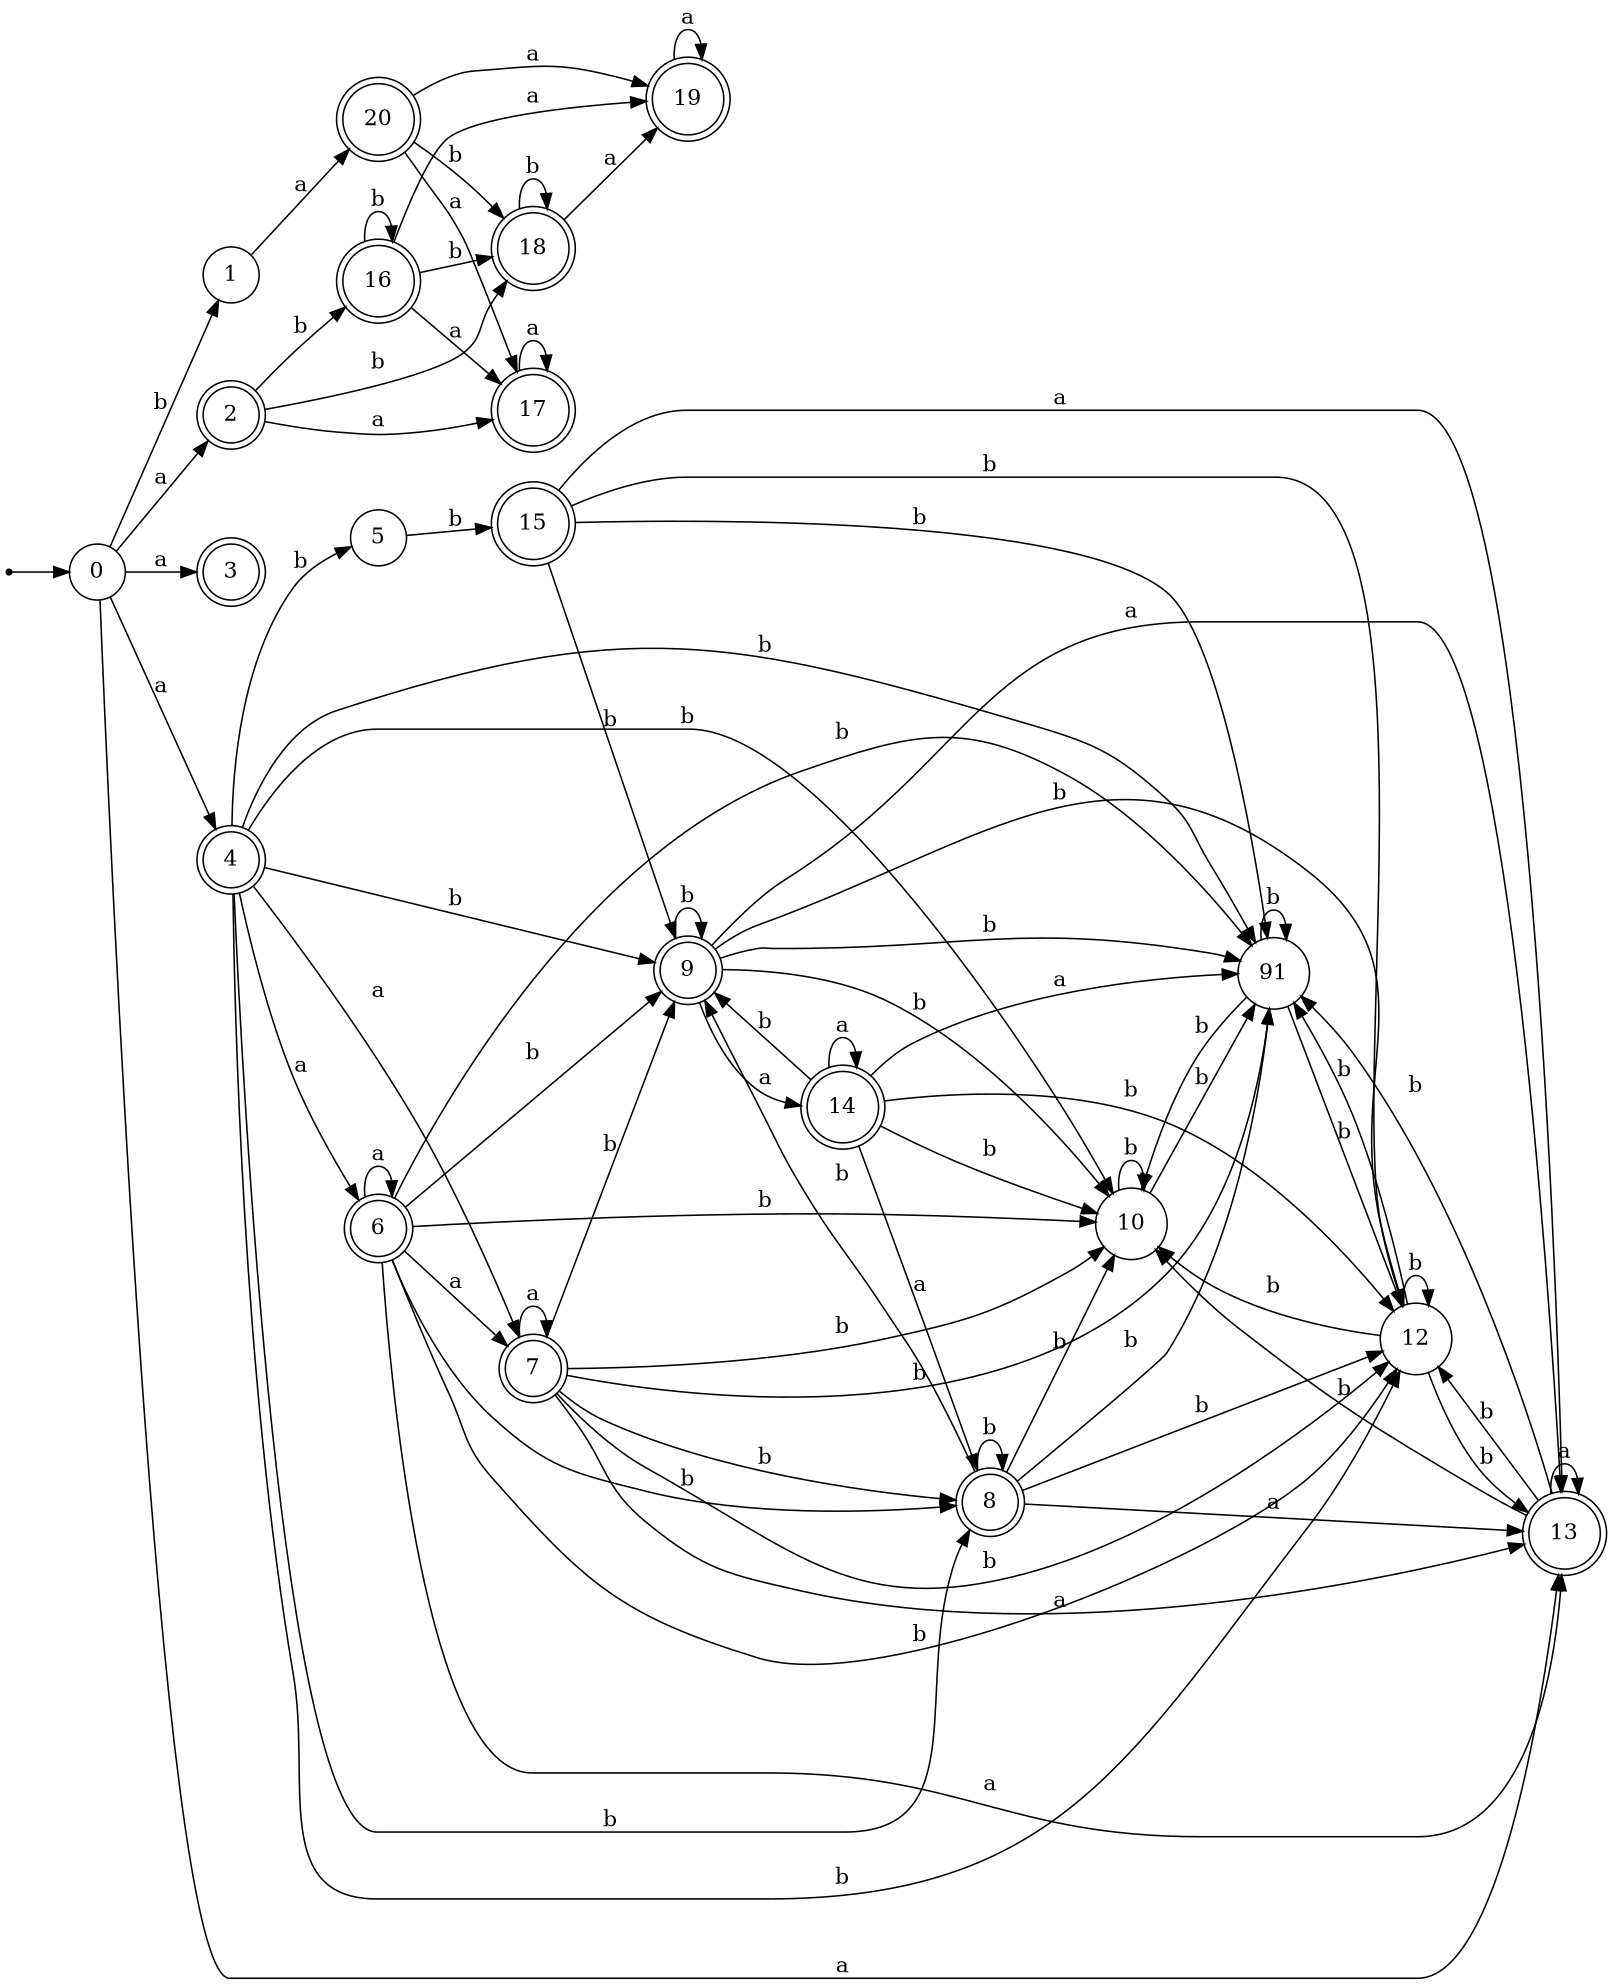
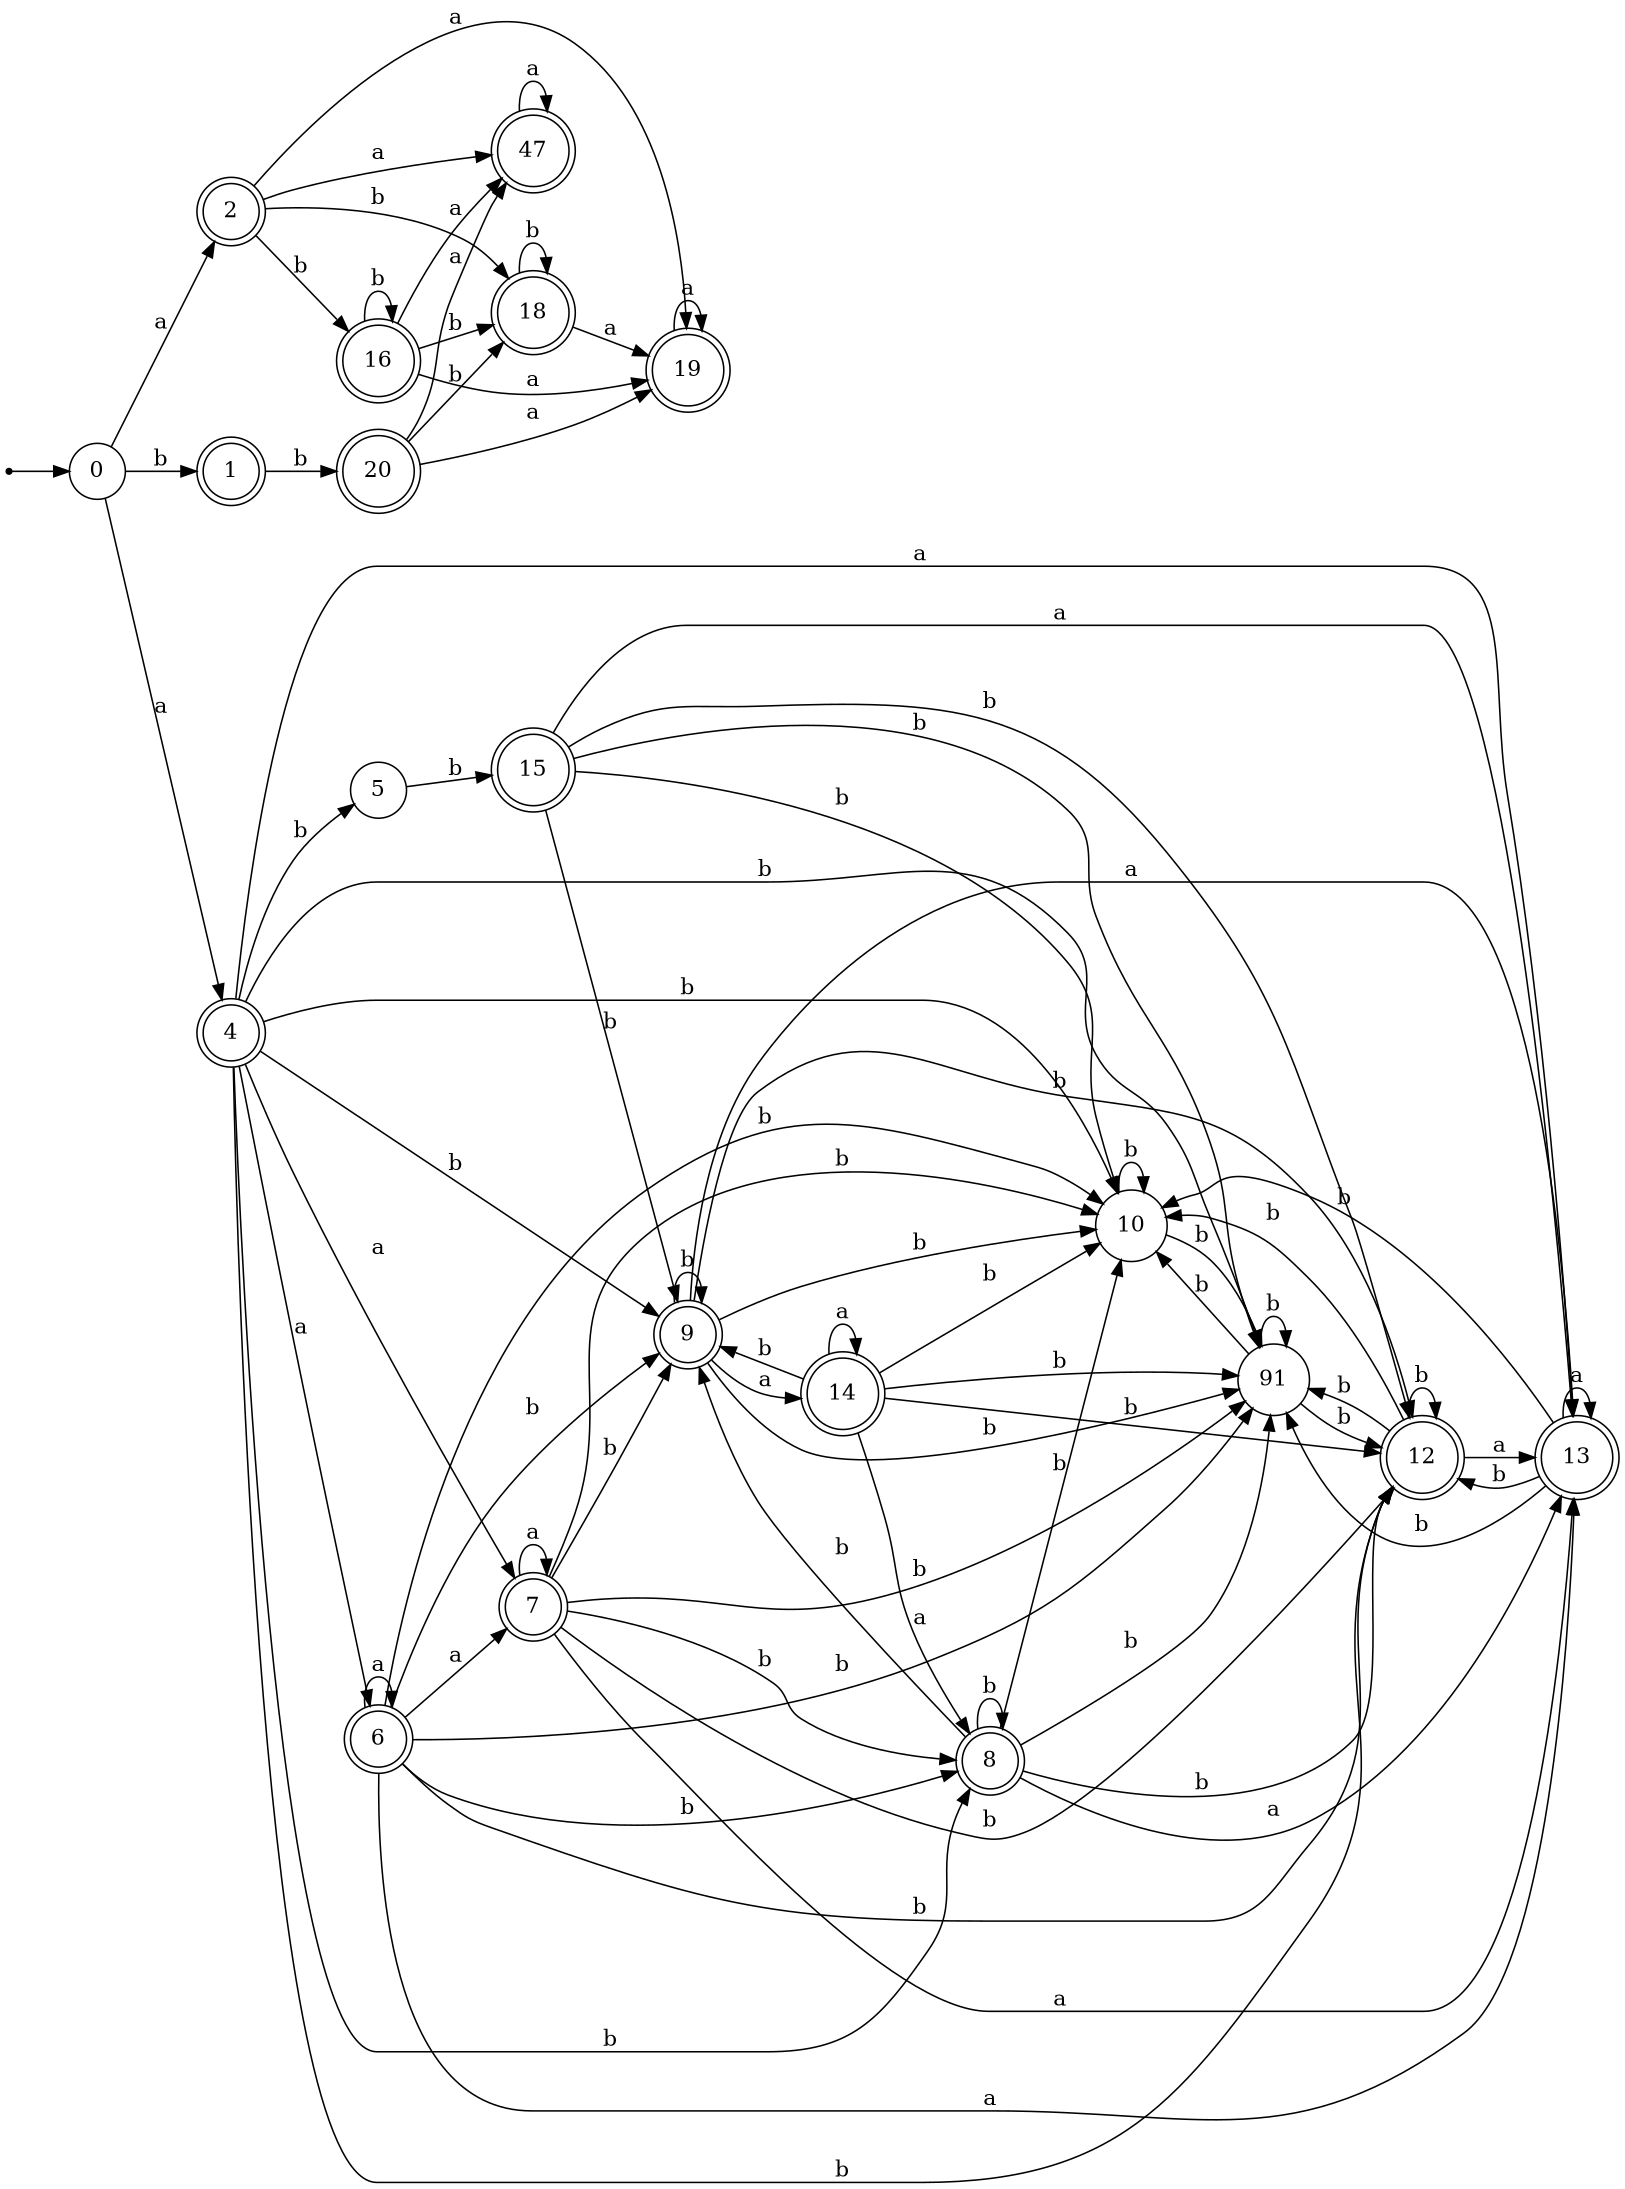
none -> (538, 27)
(301, 185) -> (301, 460)
(231, 275) -> (231, 471)
(533, 410) -> (533, 151)
(231, 572) -> none
none -> (926, 857)
(1060, 980) -> (1060, 1362)
(1416, 1339) -> (1422, 1458)
(1487, 1458) -> (1500, 1446)
(343, 1978) -> (1103, 566)
